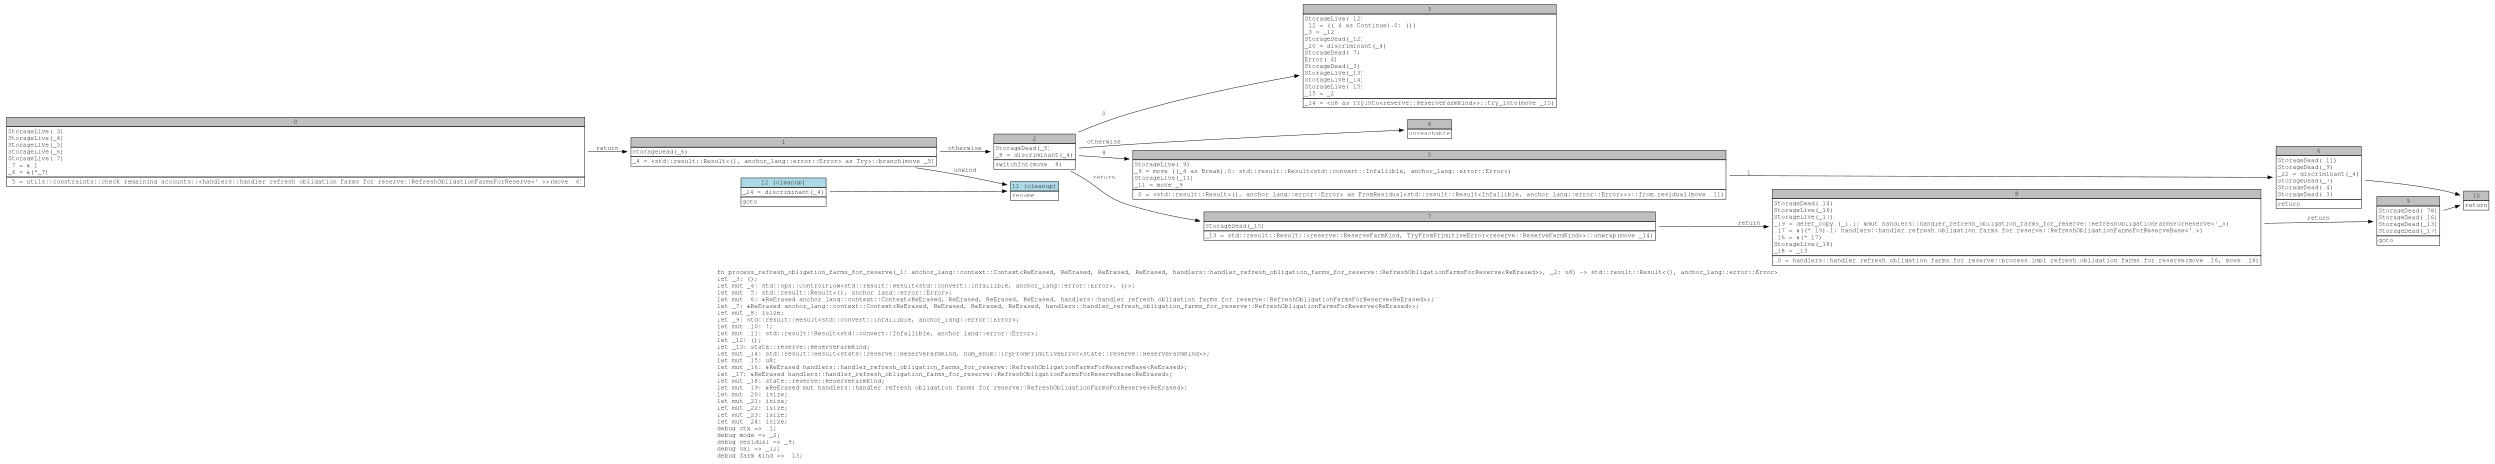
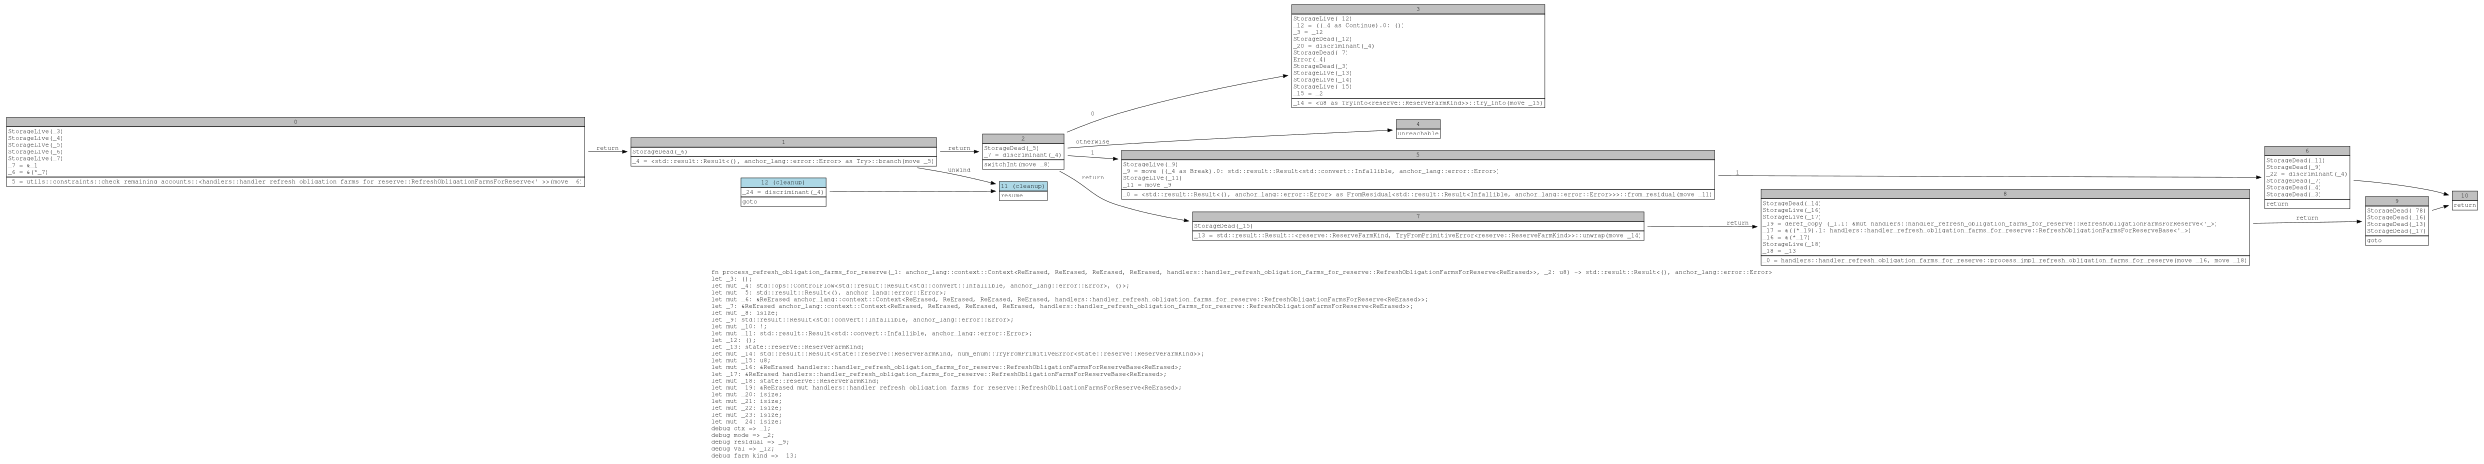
(965, 148) -> (959, 148)
(1104, 153) -> (1093, 153)
(1035, 155) -> (1023, 155)
